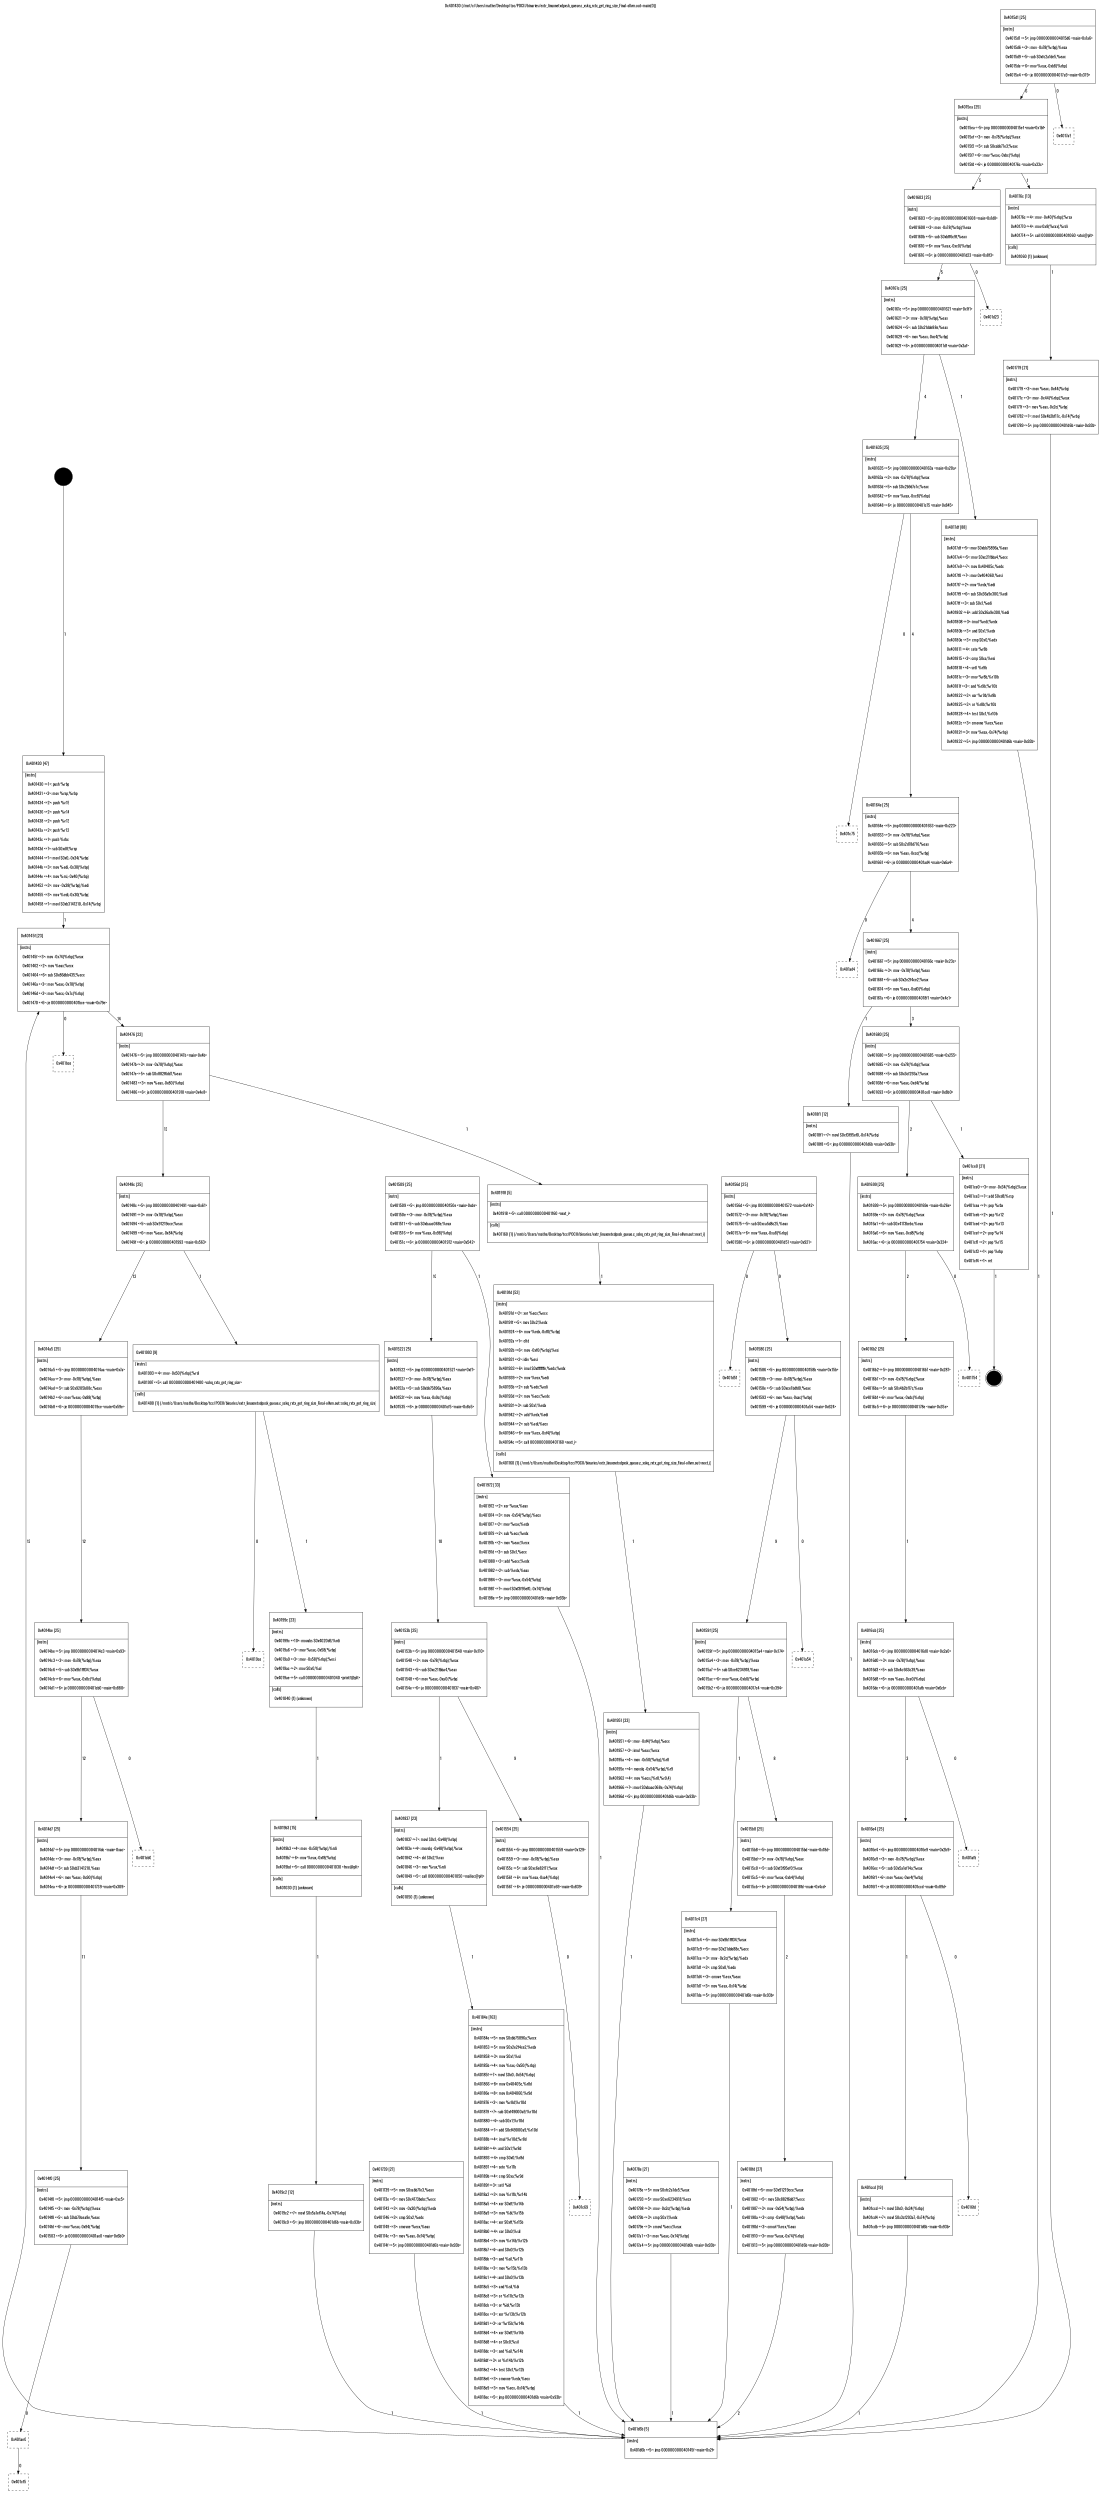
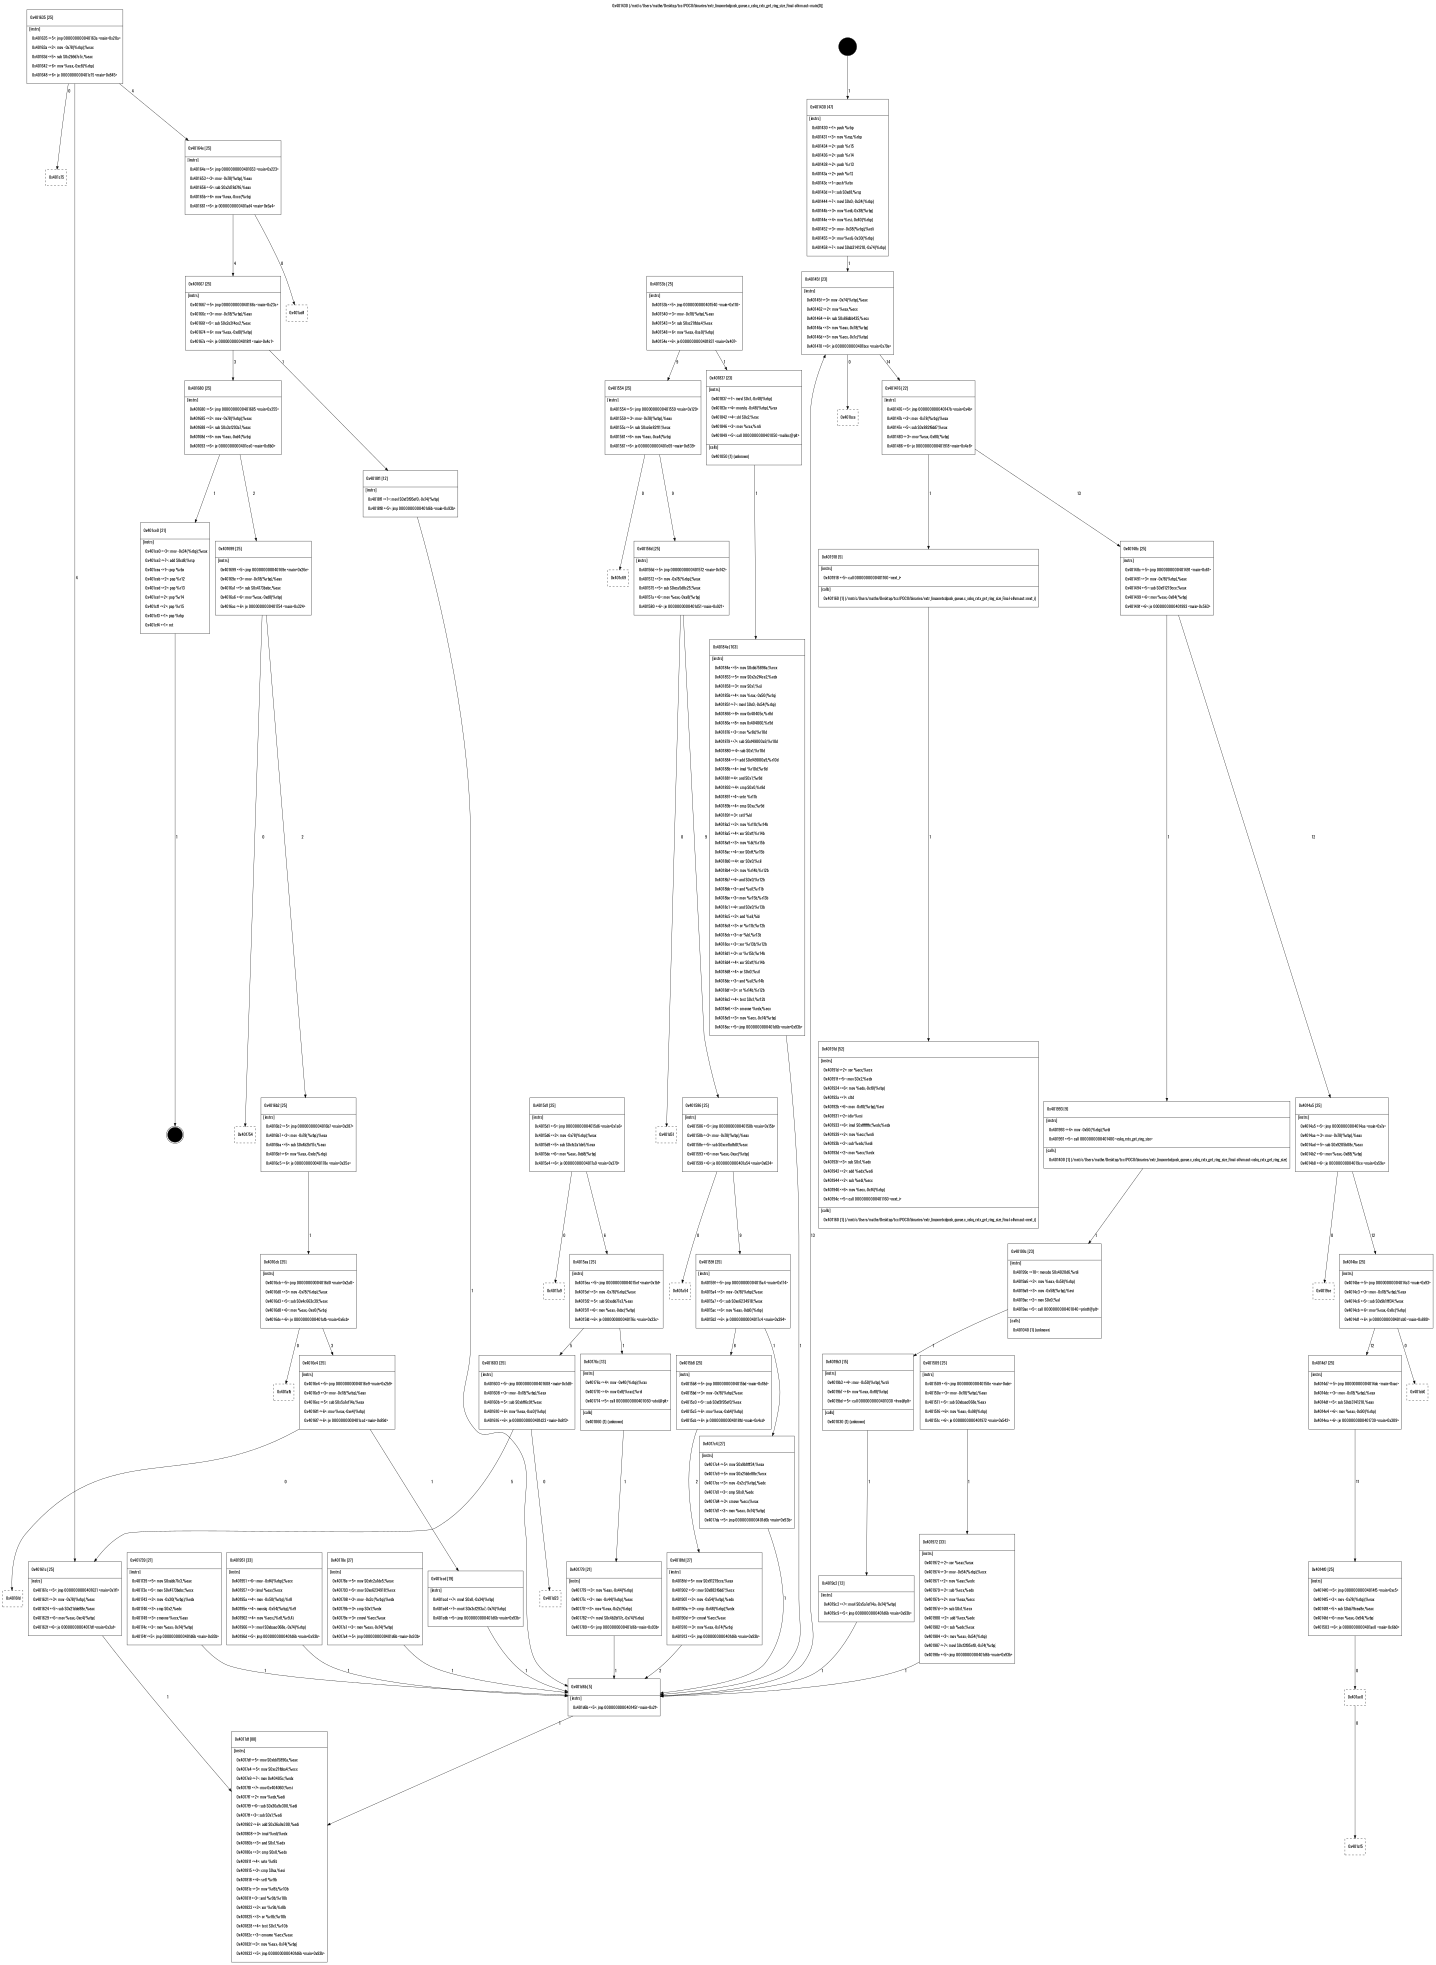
(920, 396) -> (75, 821)
none -> (667, 496)
(431, 1378) -> none
(255, 1530) -> (1331, 1226)
(630, 1591) -> none
(1037, 1718) -> (451, 1770)
